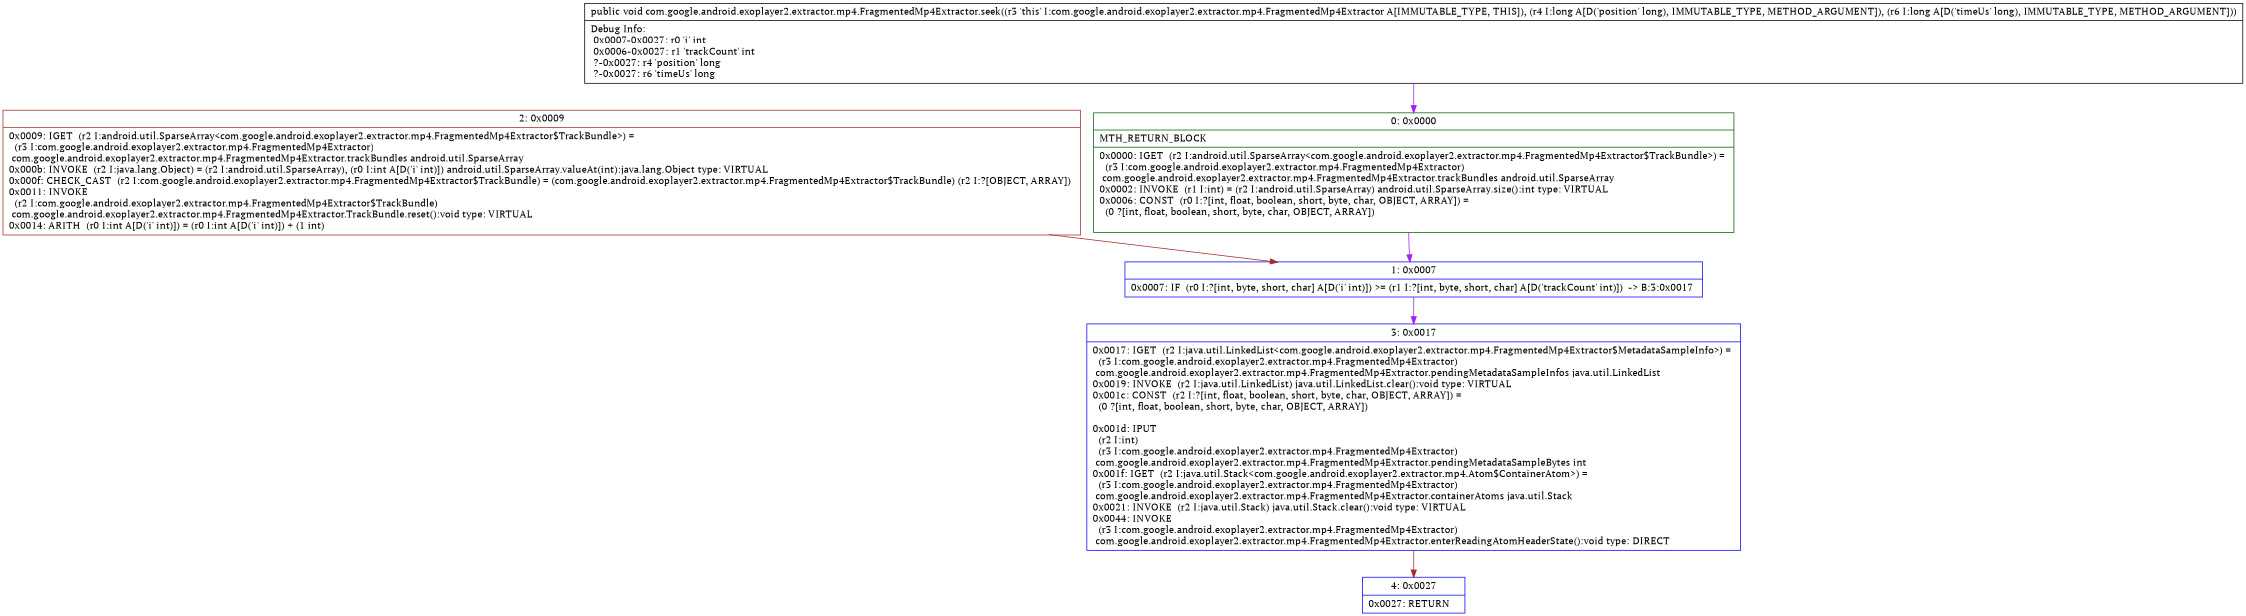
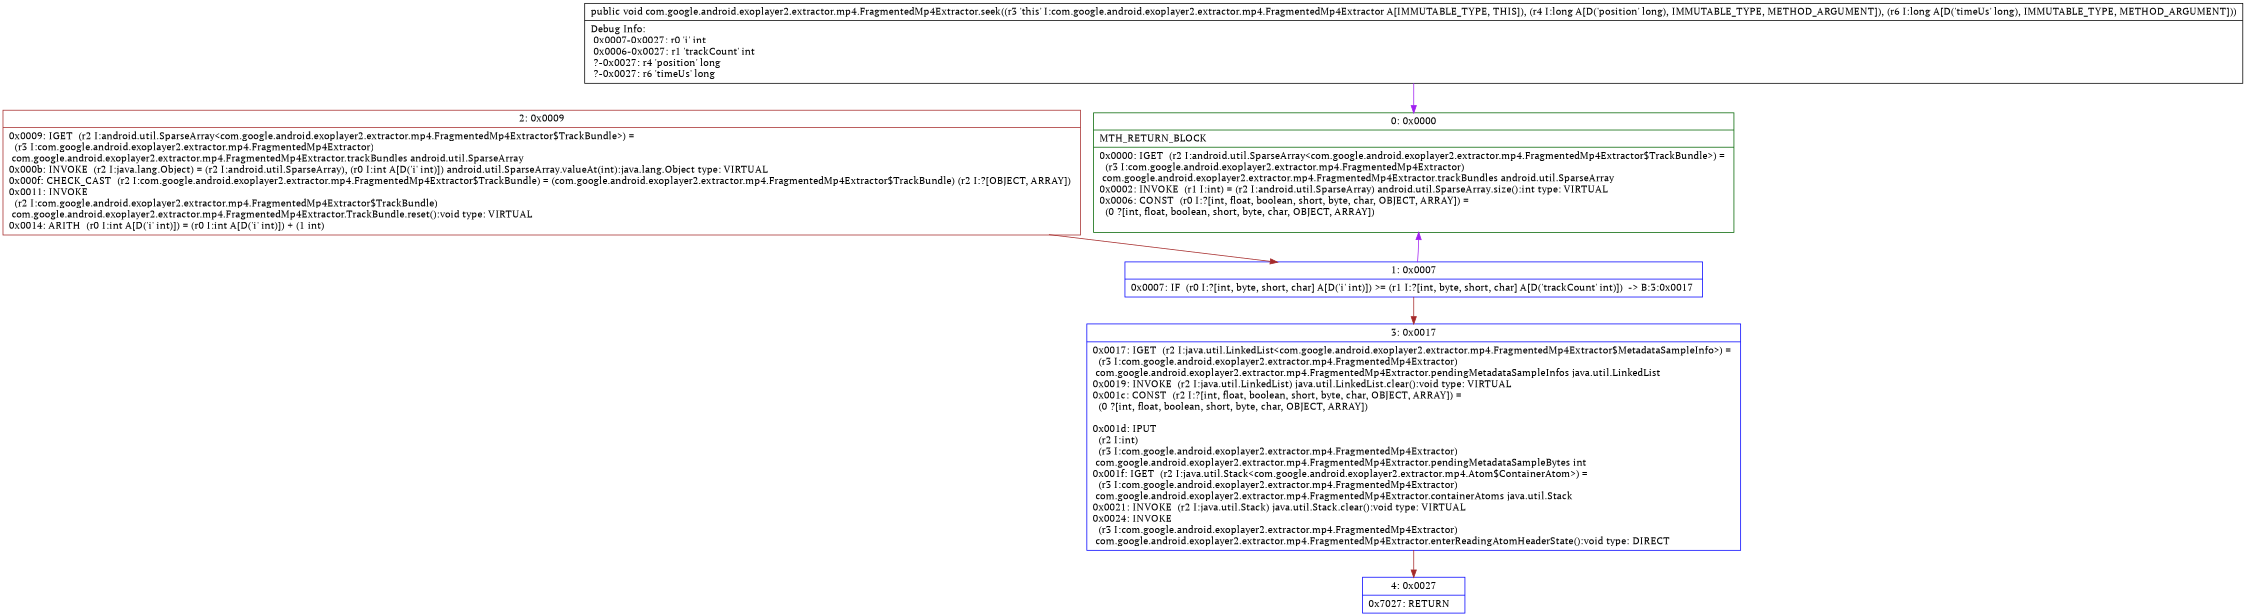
(1409, 243) -> (1418, 251)
(1414, 307) -> (1414, 307)
(1135, 519) -> (1135, 519)
(1414, 604) -> (1414, 604)
